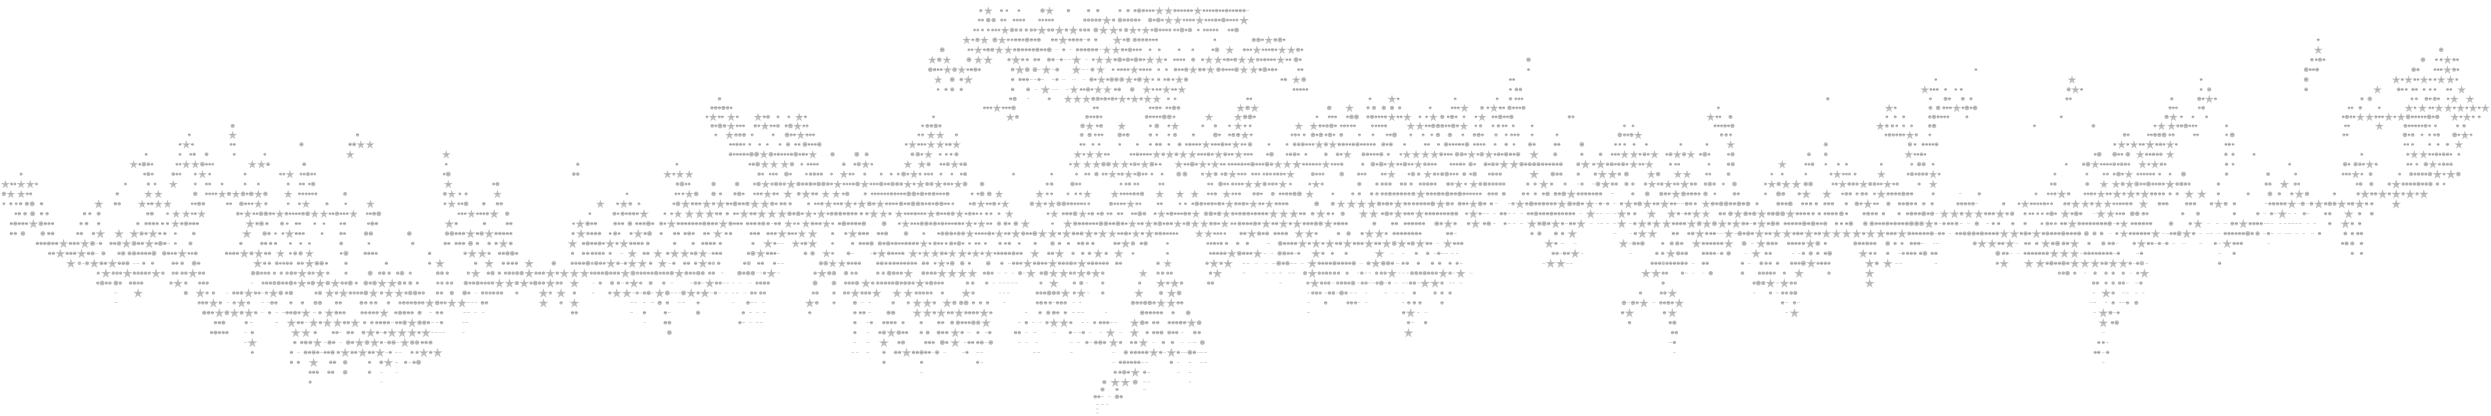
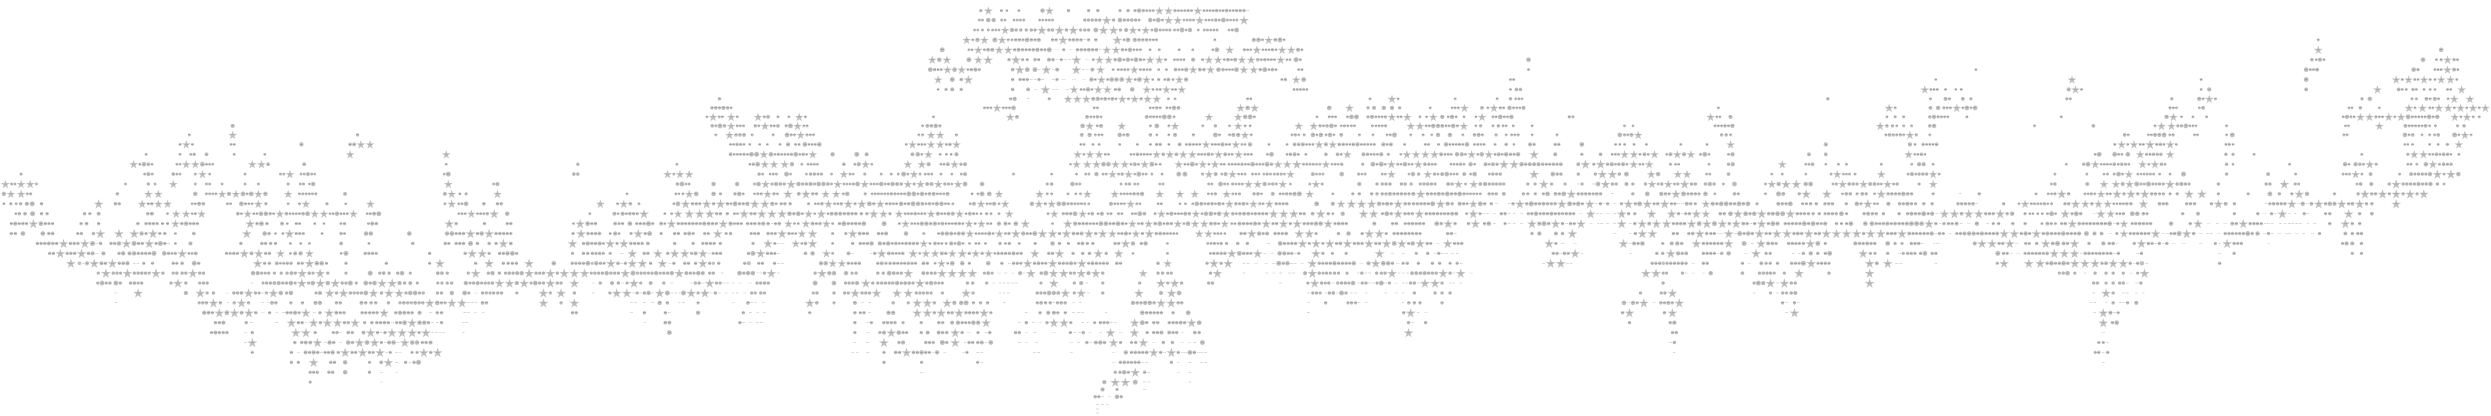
none -> (1202, 214)
